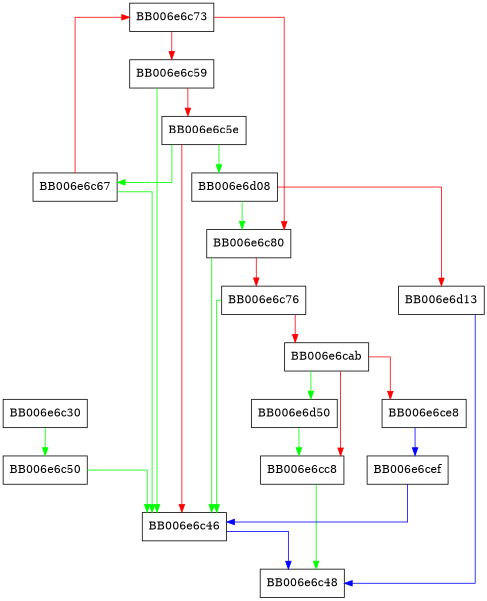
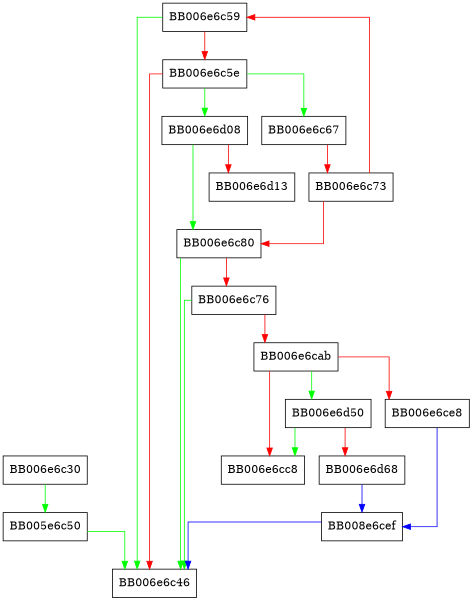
(152, 331) -> none
(45, 470) -> (45, 527)
none -> (362, 470)
(408, 470) -> (362, 527)
(302, 583) -> none
